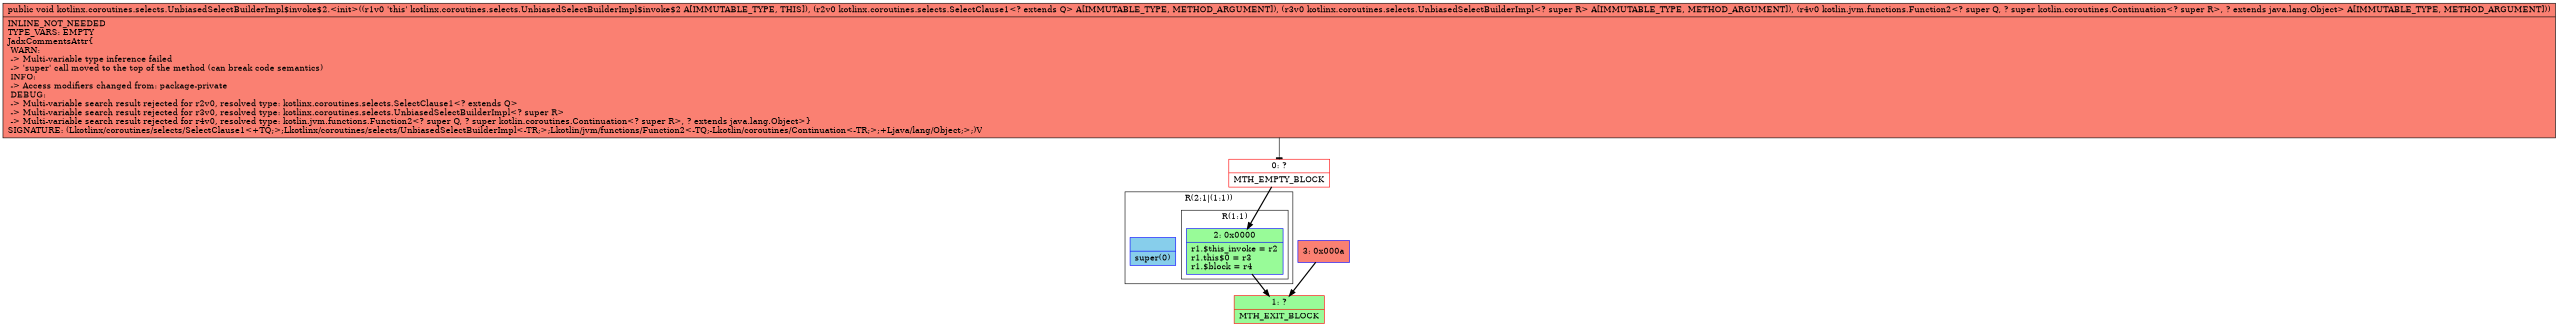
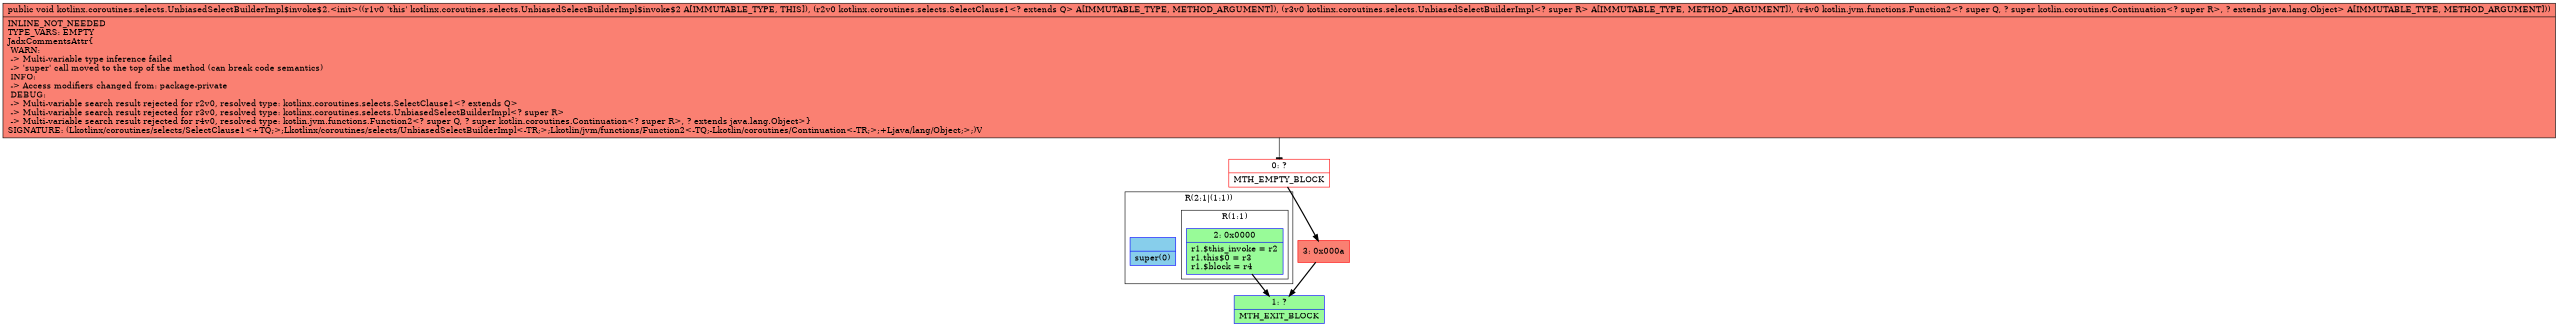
(1261, 205) -> (1302, 211)
(1324, 251) -> (1324, 251)
(1279, 310) -> (1279, 310)
